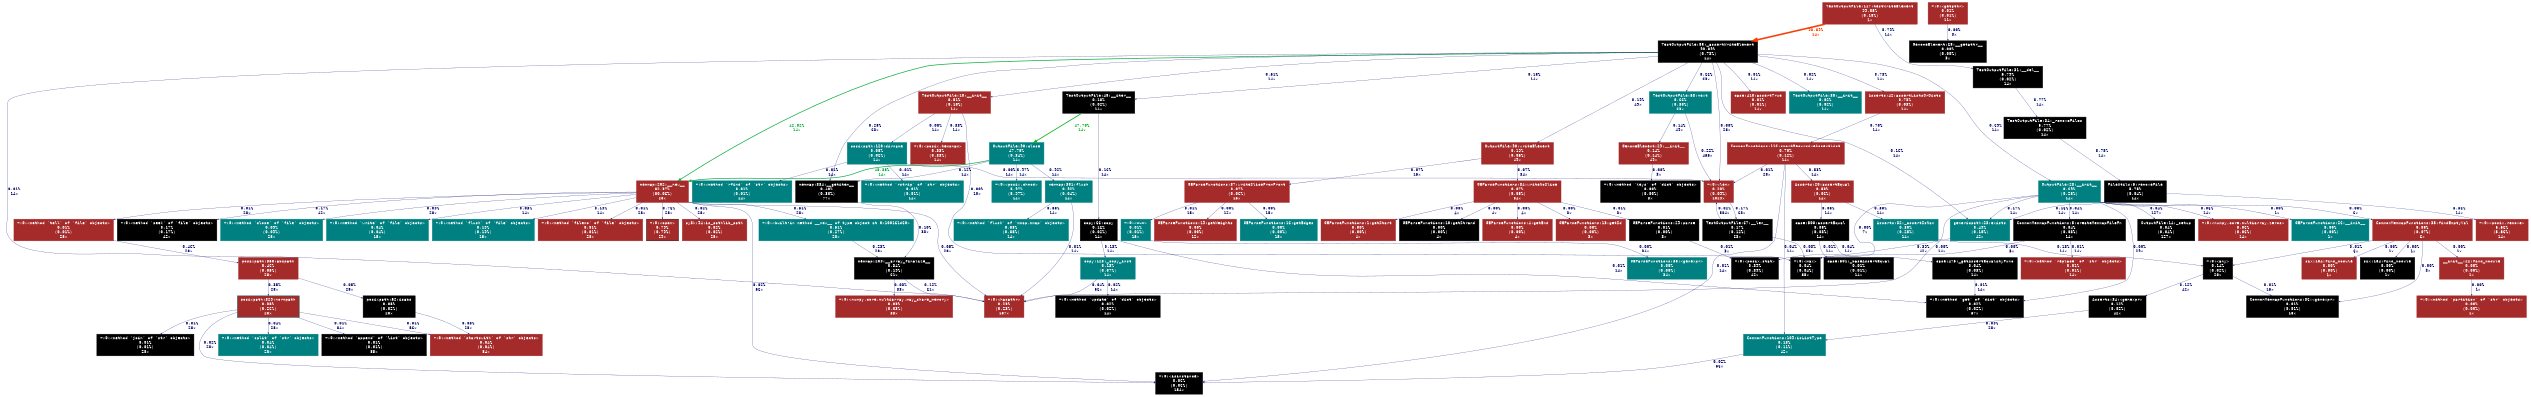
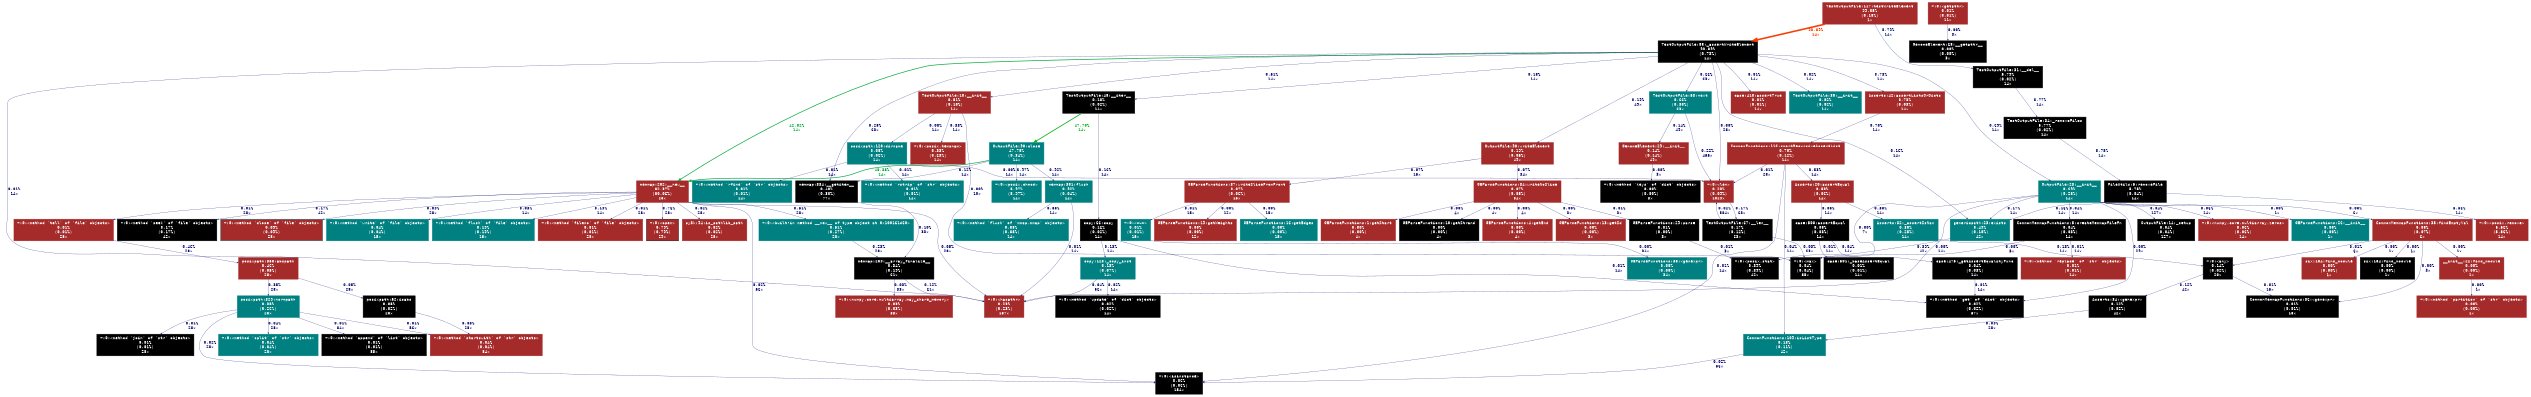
(938, 153) -> (938, 153)
(272, 230) -> (272, 230)
(268, 307) -> (268, 307)
